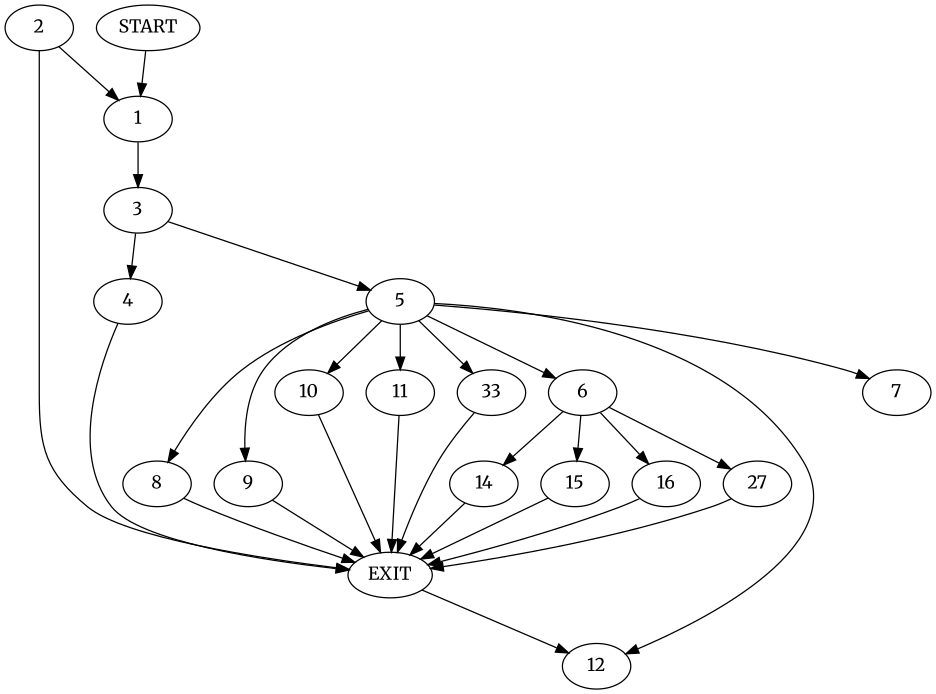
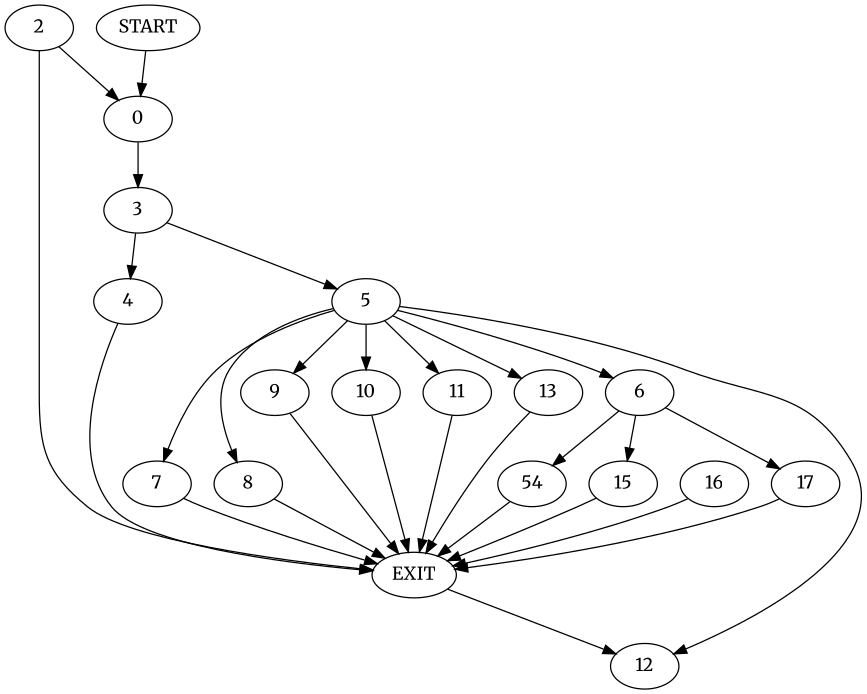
(138, 119) -> (138, 119)
(491, 393) -> (548, 393)
(620, 434) -> none
(484, 484) -> (532, 484)
(757, 484) -> (806, 484)
none -> (273, 532)
